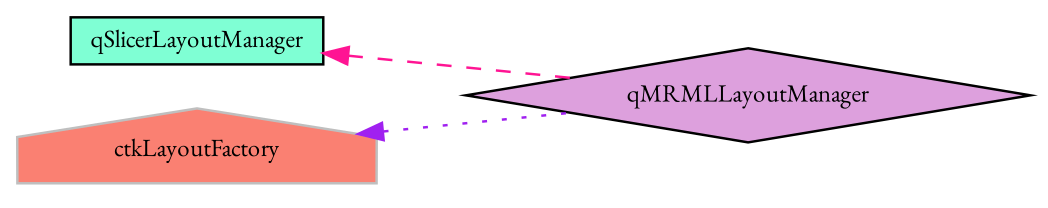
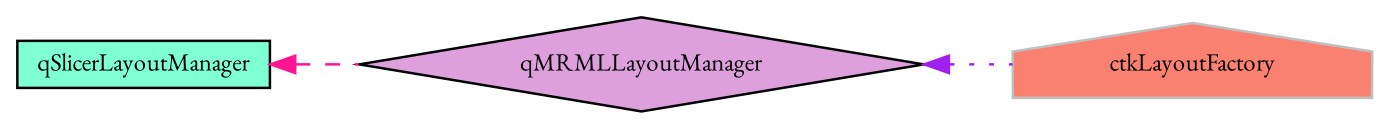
(477, 122) -> (981, 64)
